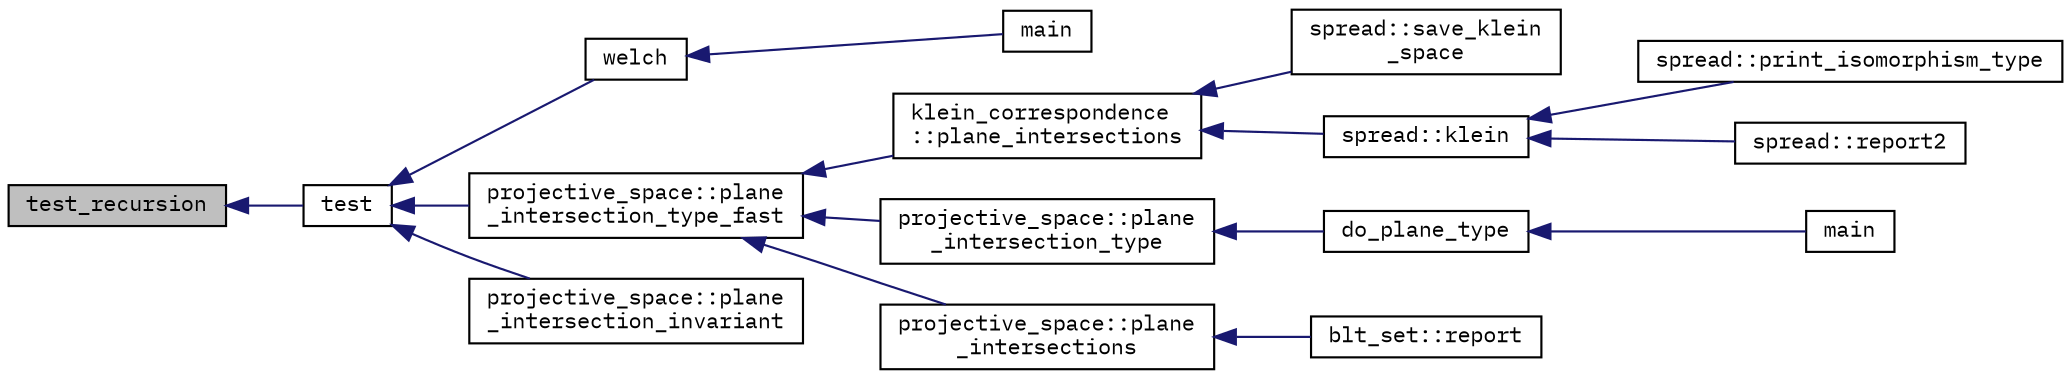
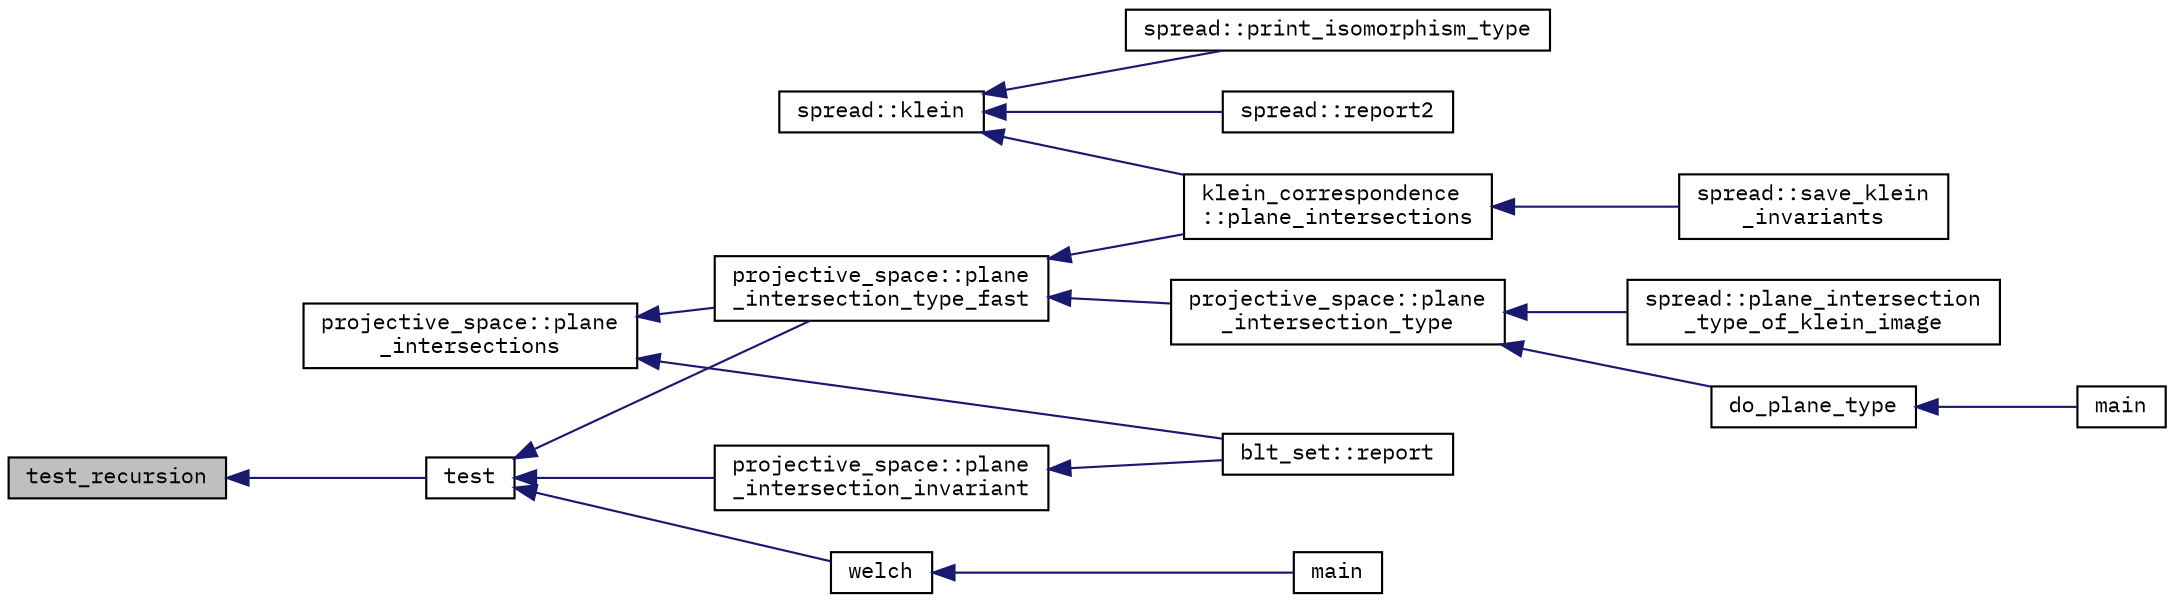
(1426, 42) -> (1814, 207)
(1274, 132) -> (1093, 156)
(855, 275) -> (687, 311)
none -> (1814, 312)
none -> (1147, 464)
